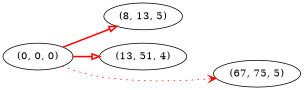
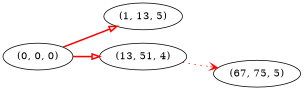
(143, 16) -> (143, 16)
(135, 80) -> (196, 65)
